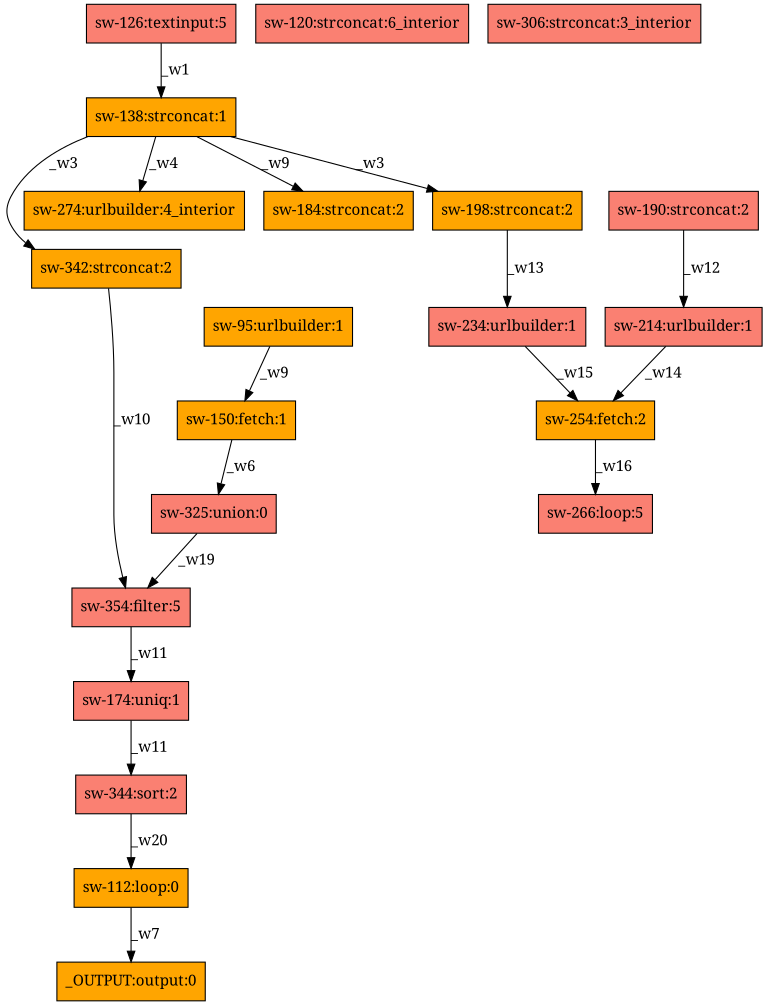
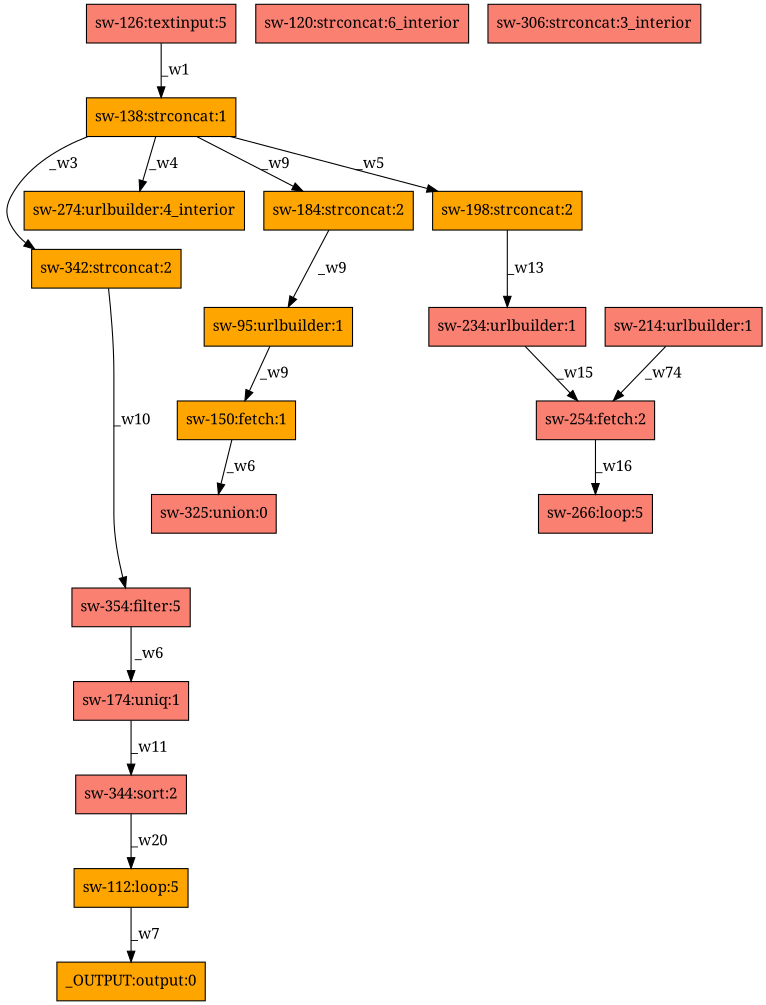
(370, 164) -> (370, 164)
(684, 211) -> none
none -> (311, 264)
(663, 374) -> (663, 374)
(595, 420) -> (595, 420)
(176, 556) -> none
(149, 654) -> (149, 654)
(131, 888) -> (131, 888)
